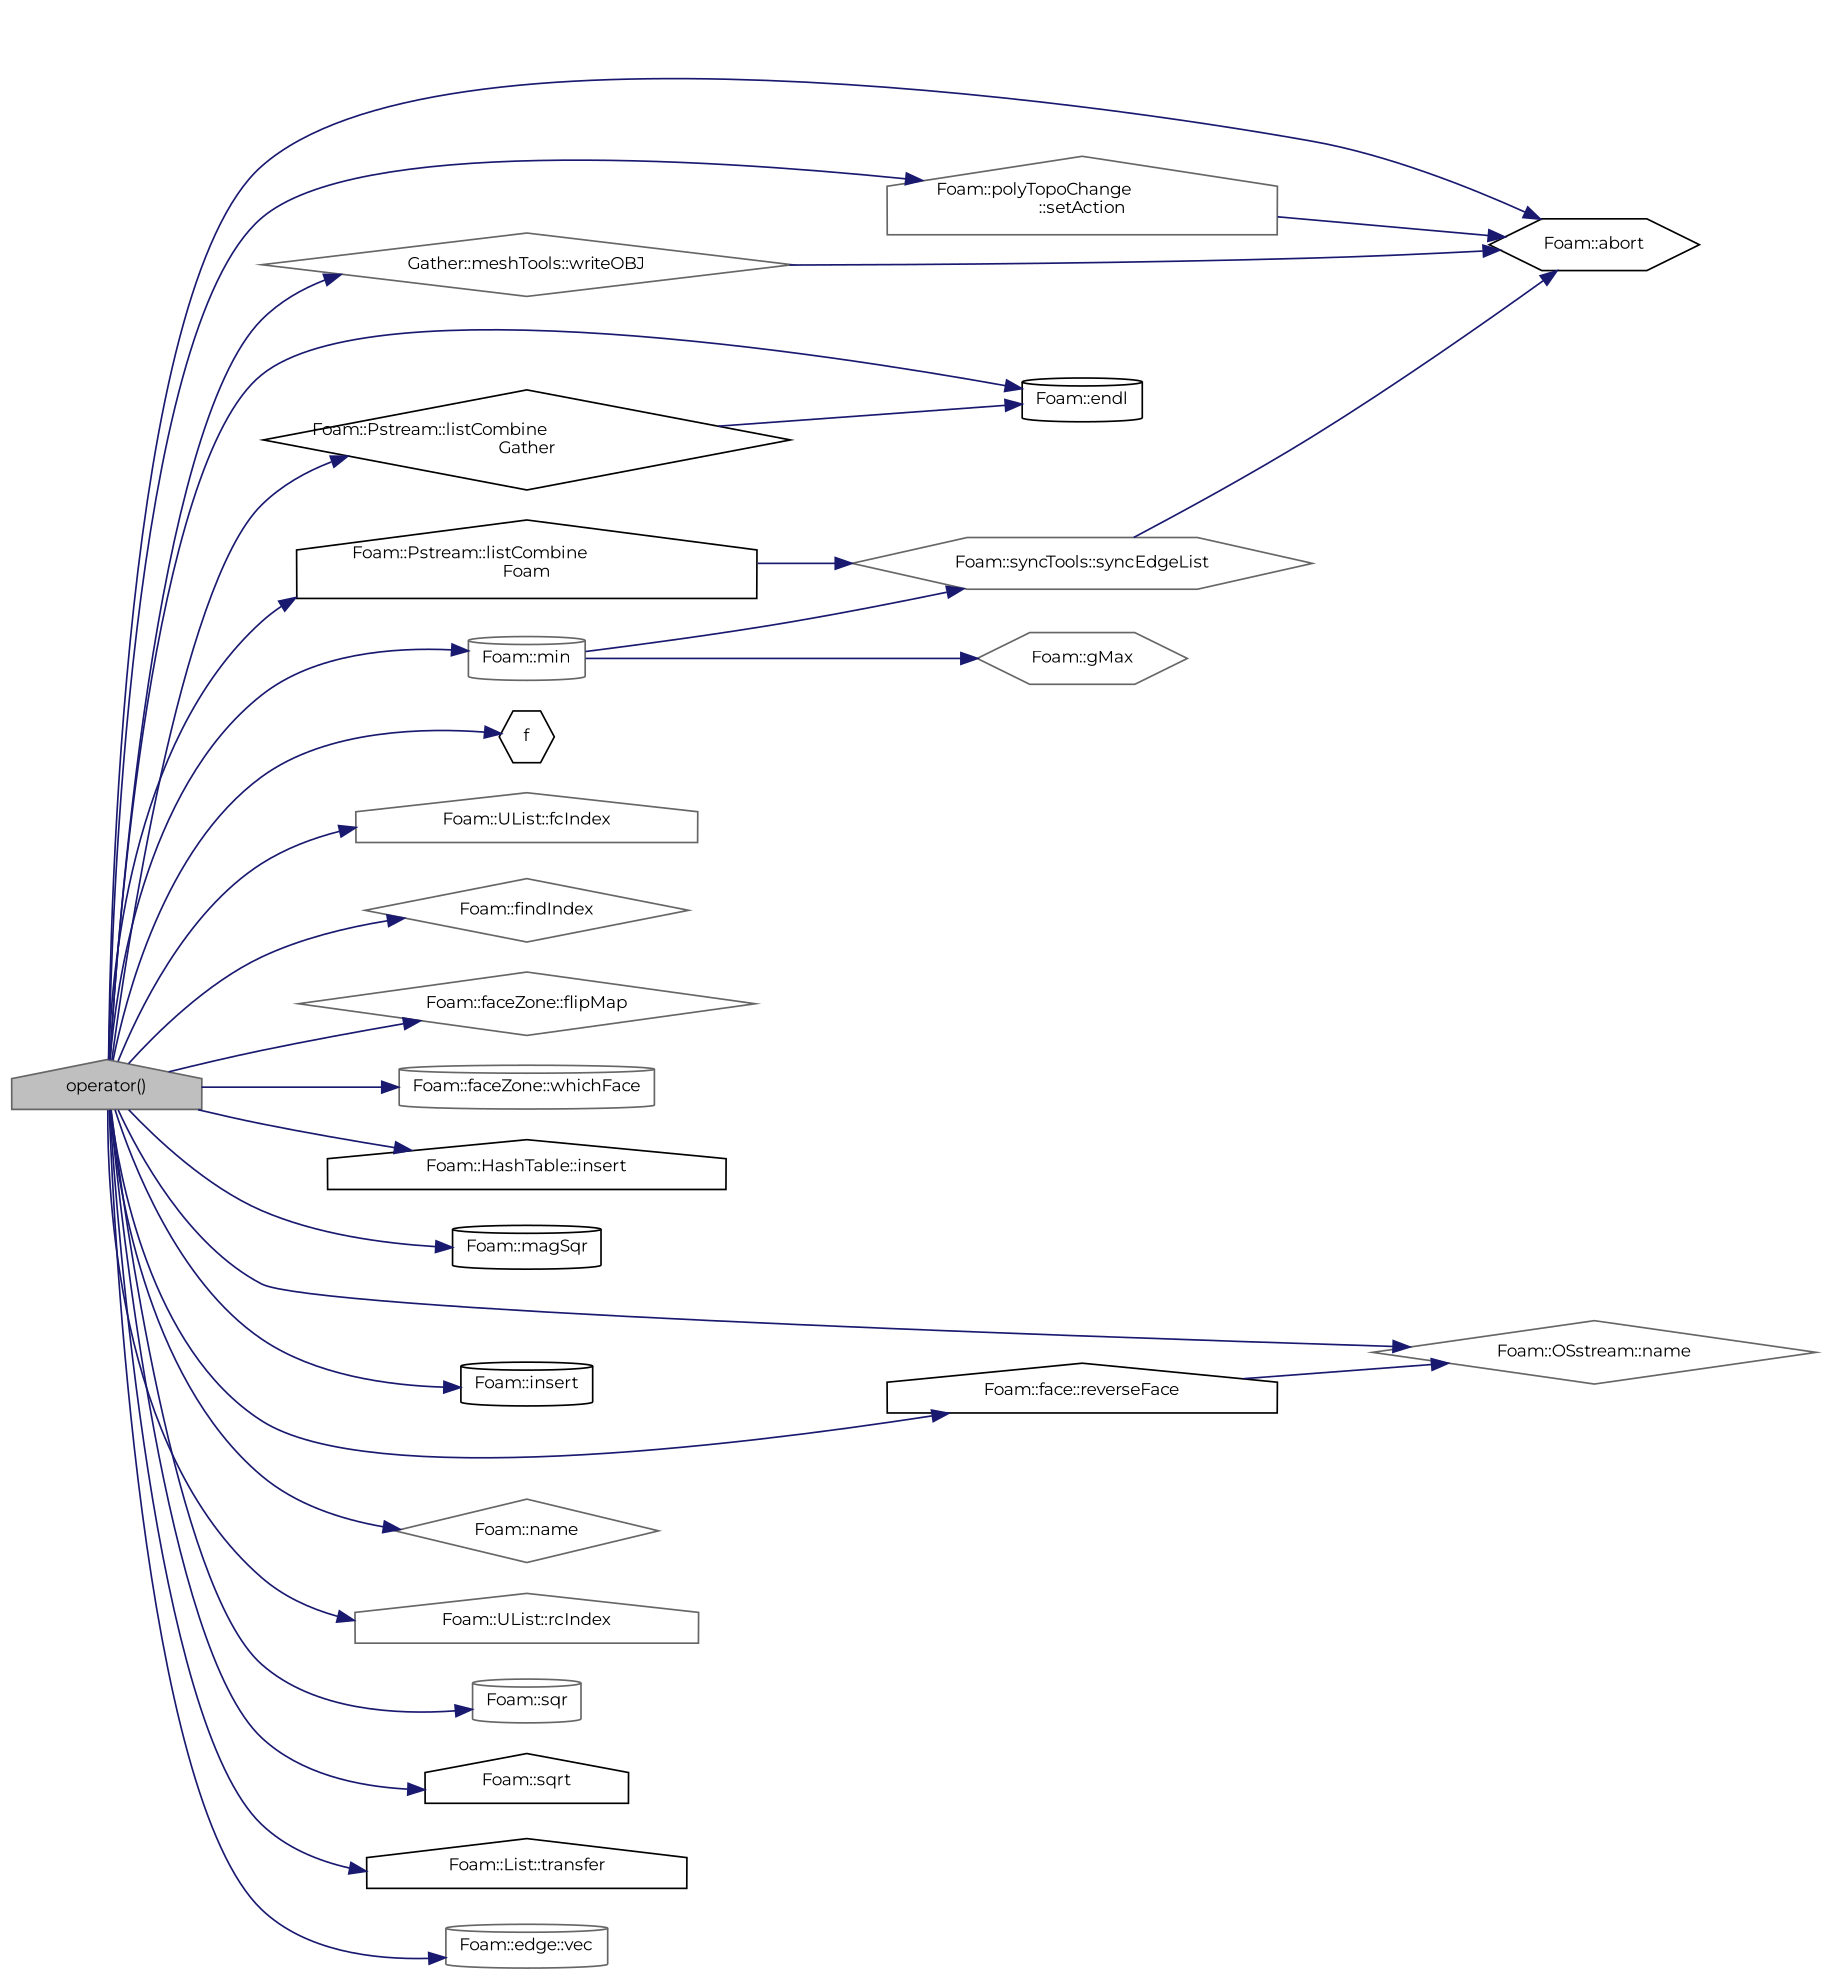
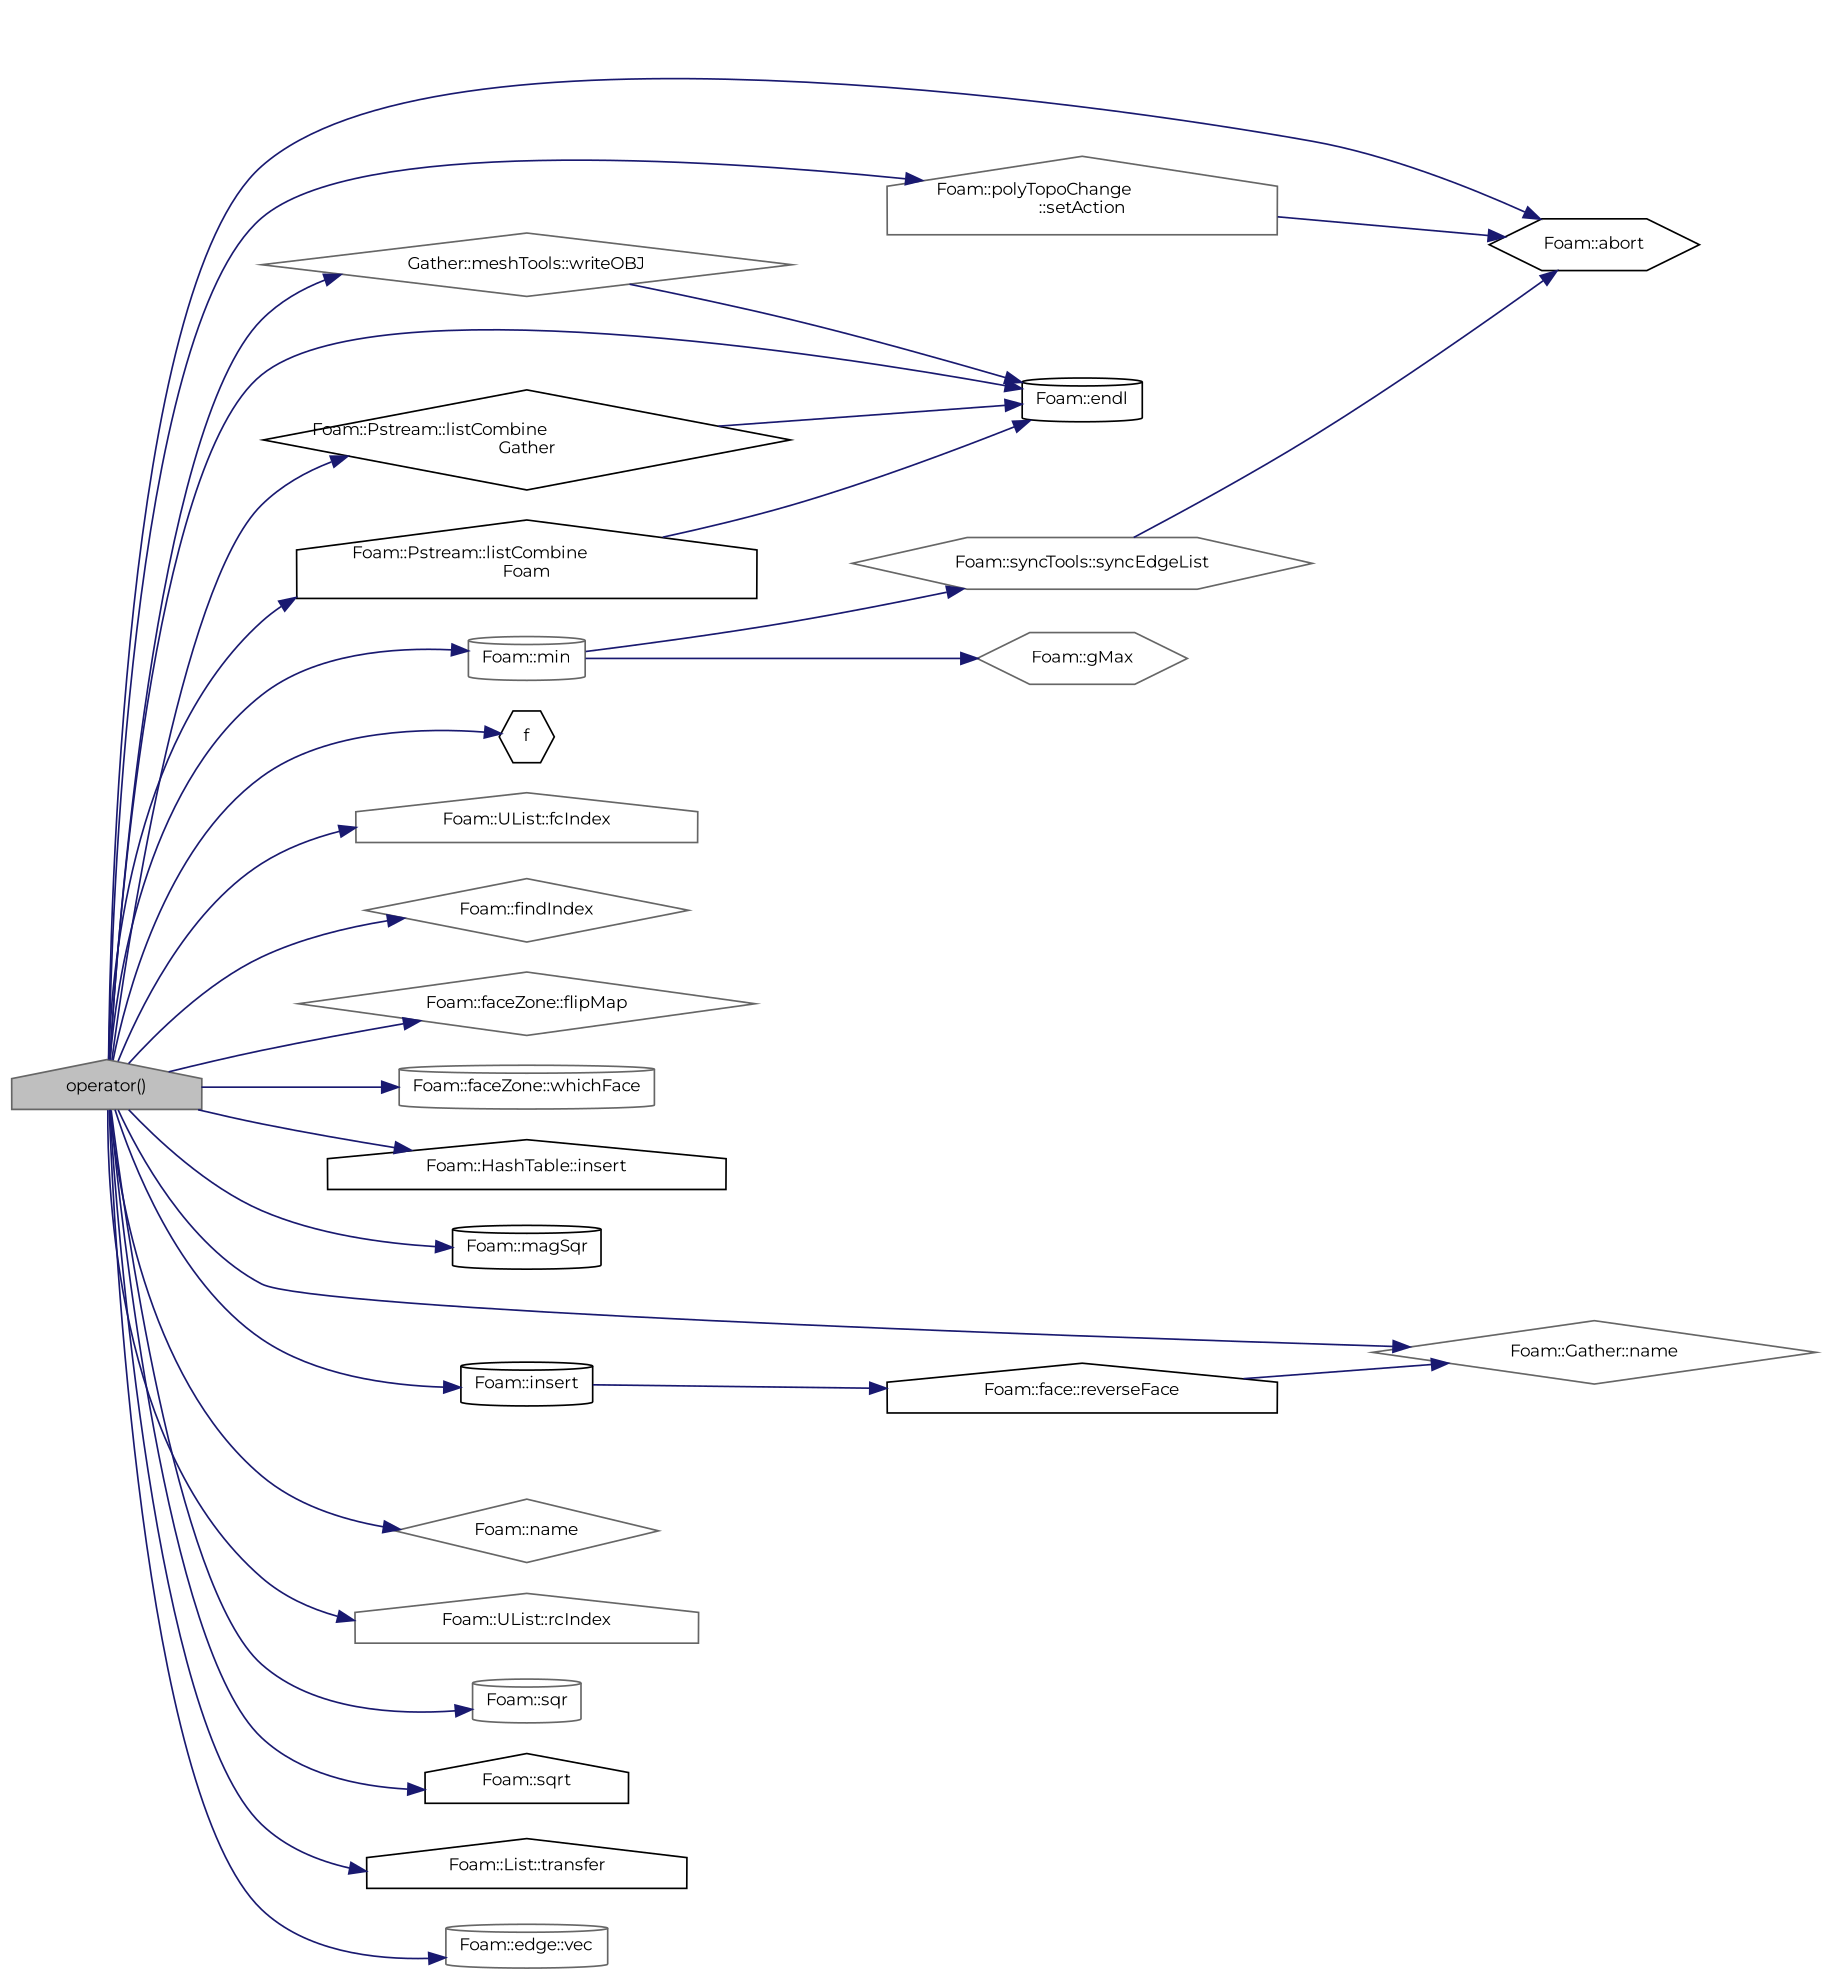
(1136, 262) -> (819, 326)
(796, 563) -> (841, 490)
(1594, 1352) -> (1594, 1352)
(418, 1455) -> (731, 1386)
